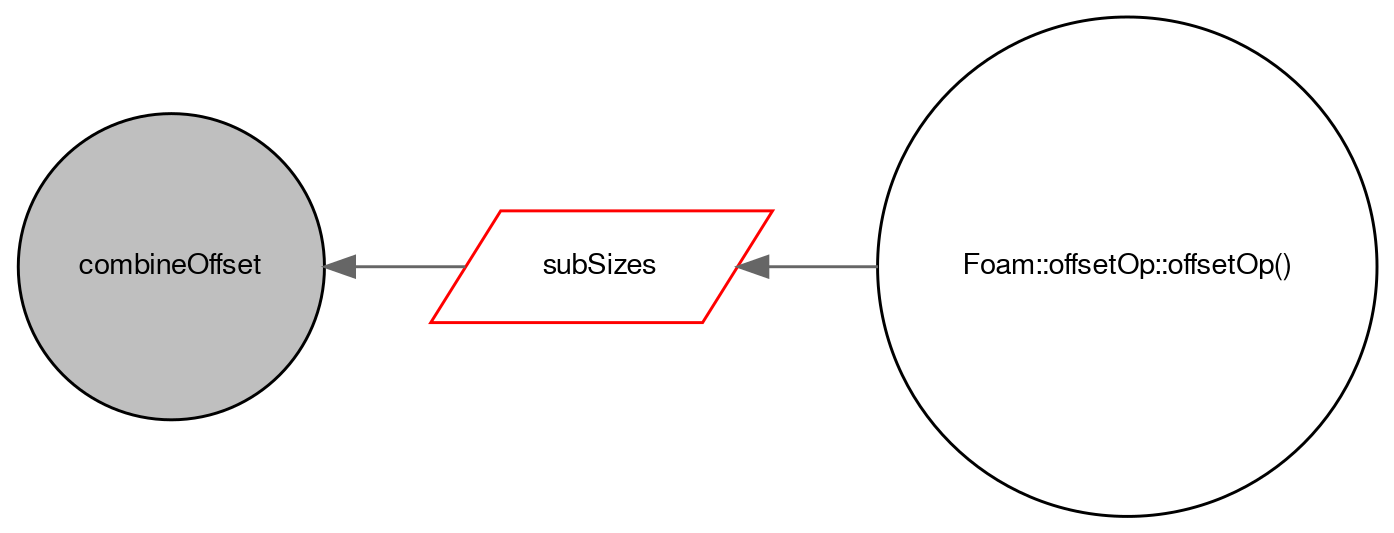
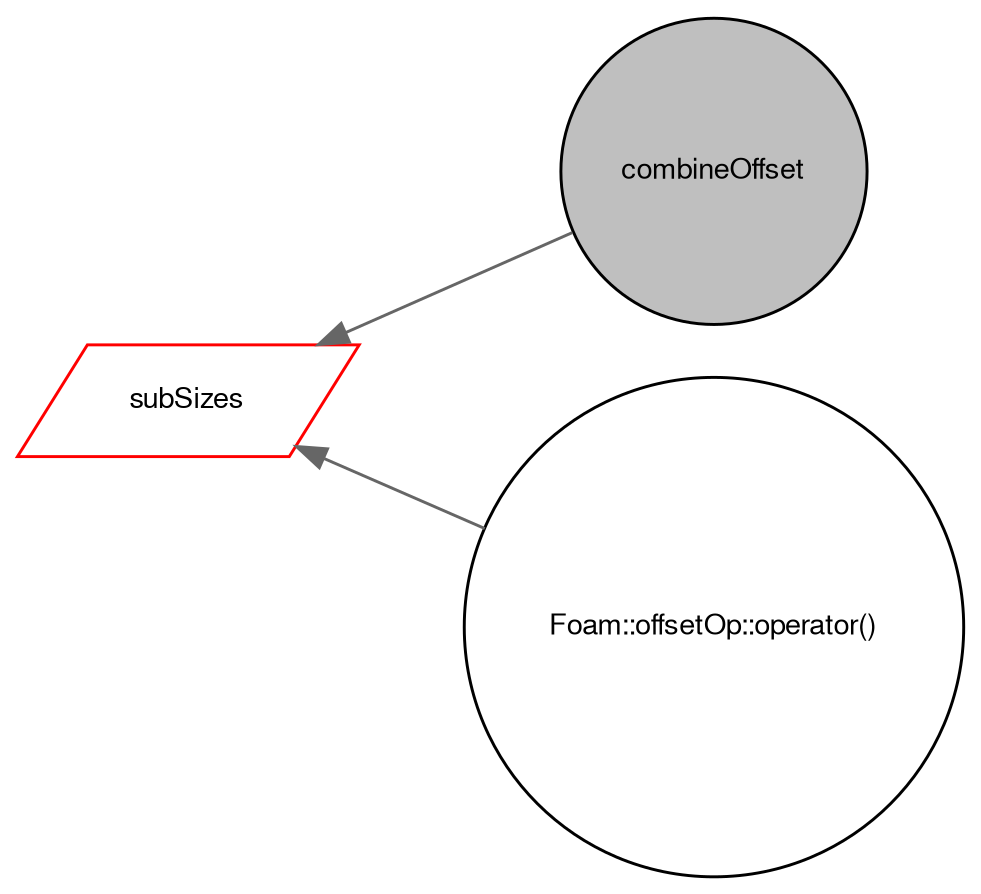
(410, 267) -> (459, 283)
(1127, 267) -> (714, 627)
